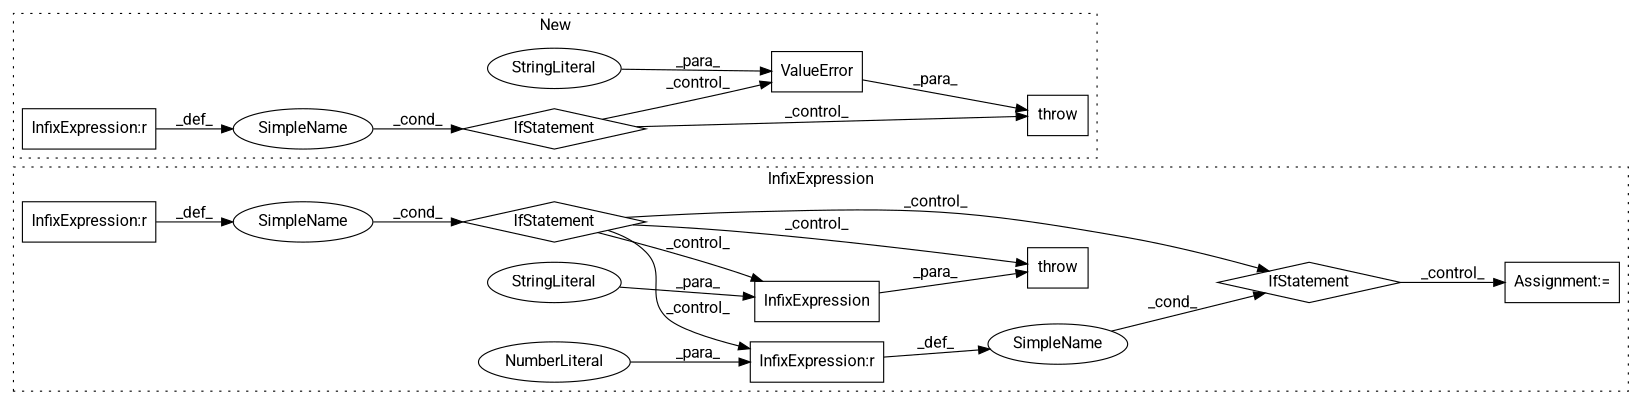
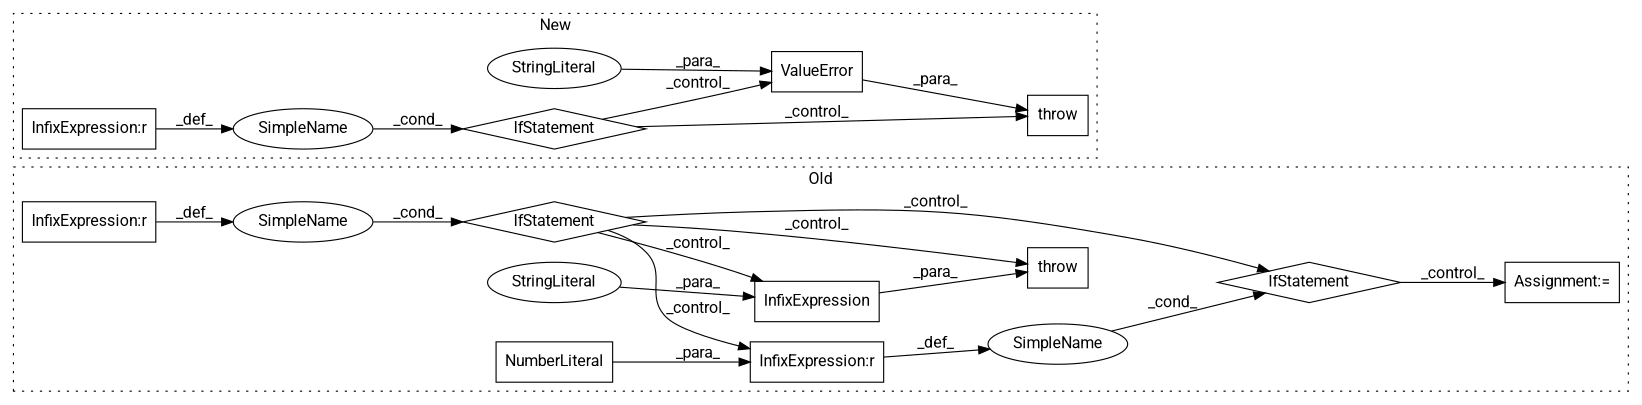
(821, 180) -> (821, 180)
(554, 362) -> (554, 362)
